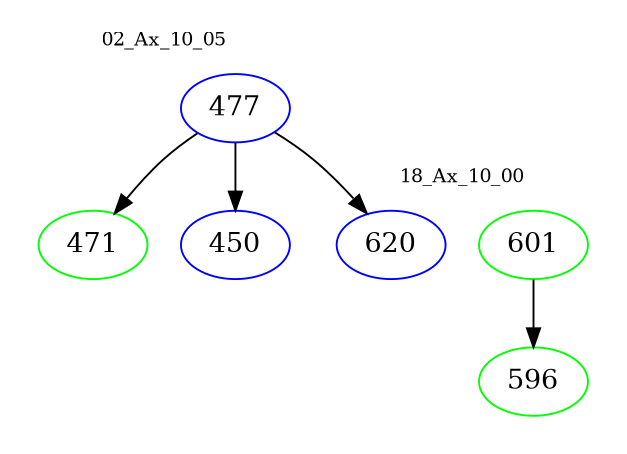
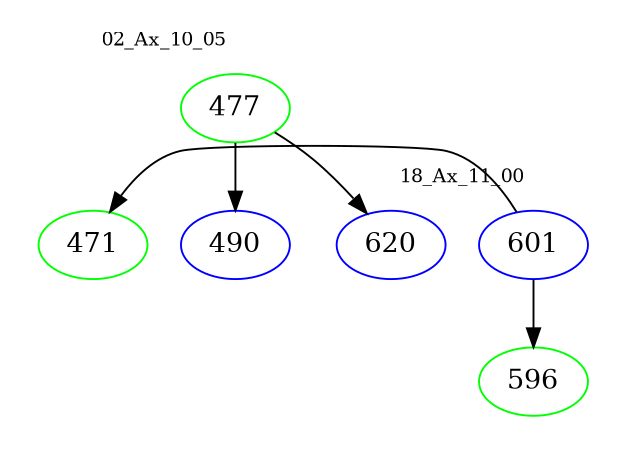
(235, 108) -> (235, 108)
(159, 163) -> (323, 146)
(462, 178) -> (462, 178)
(235, 245) -> (235, 245)
(534, 245) -> (534, 245)
